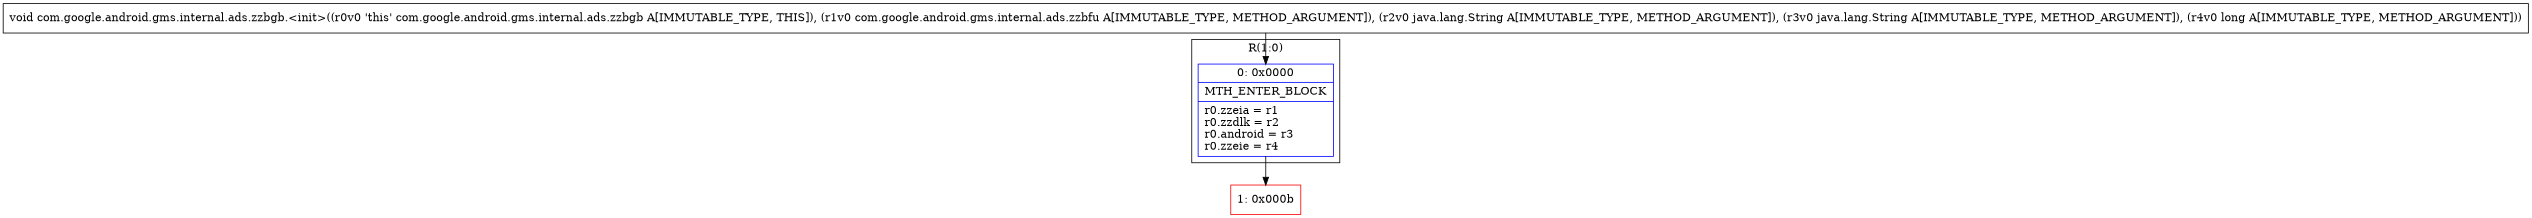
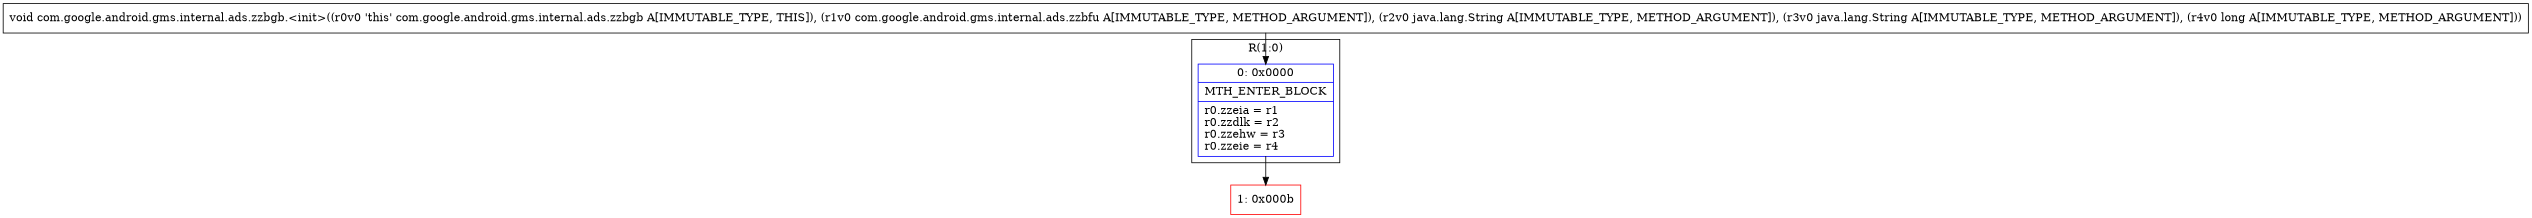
(1249, 134) -> (1245, 134)
